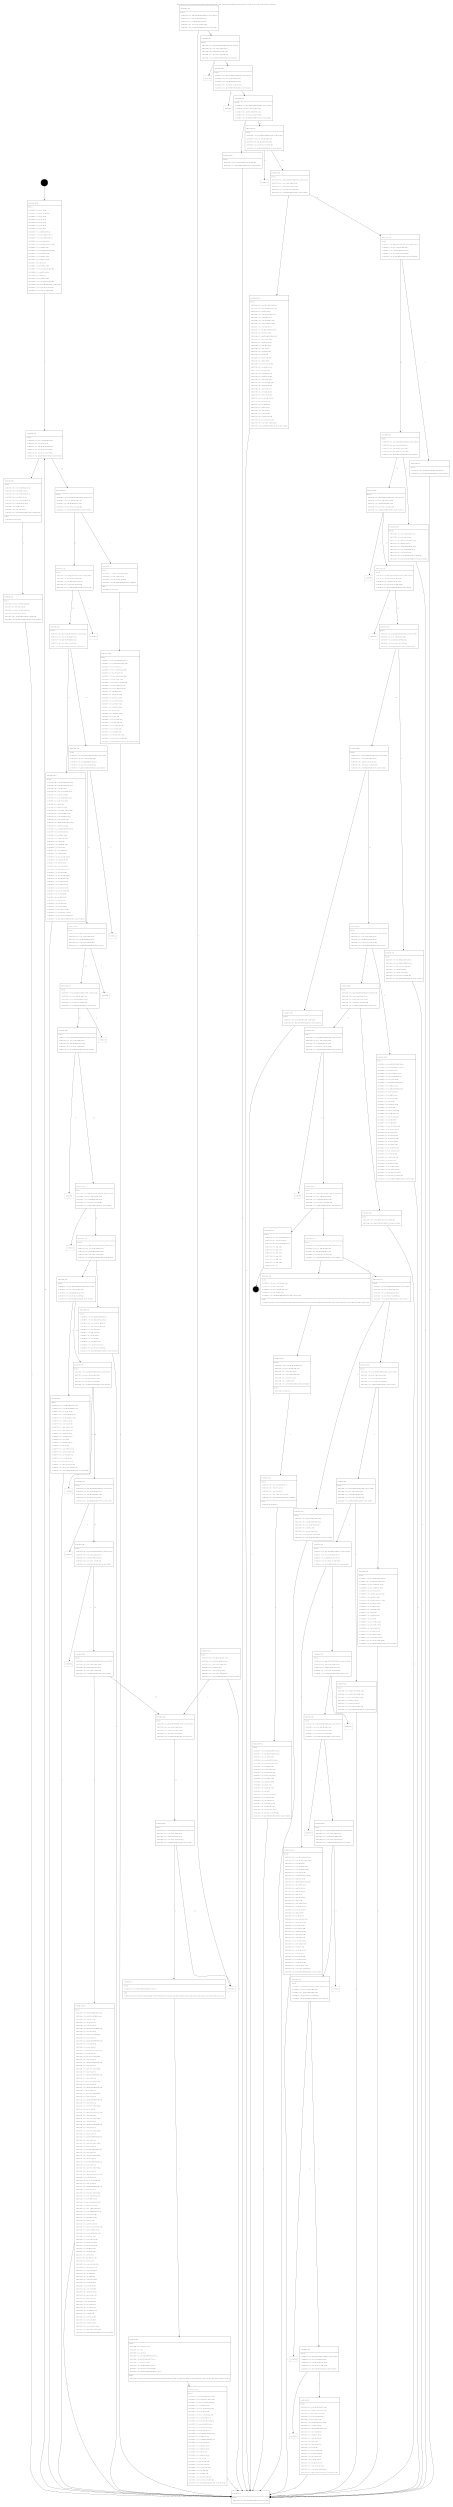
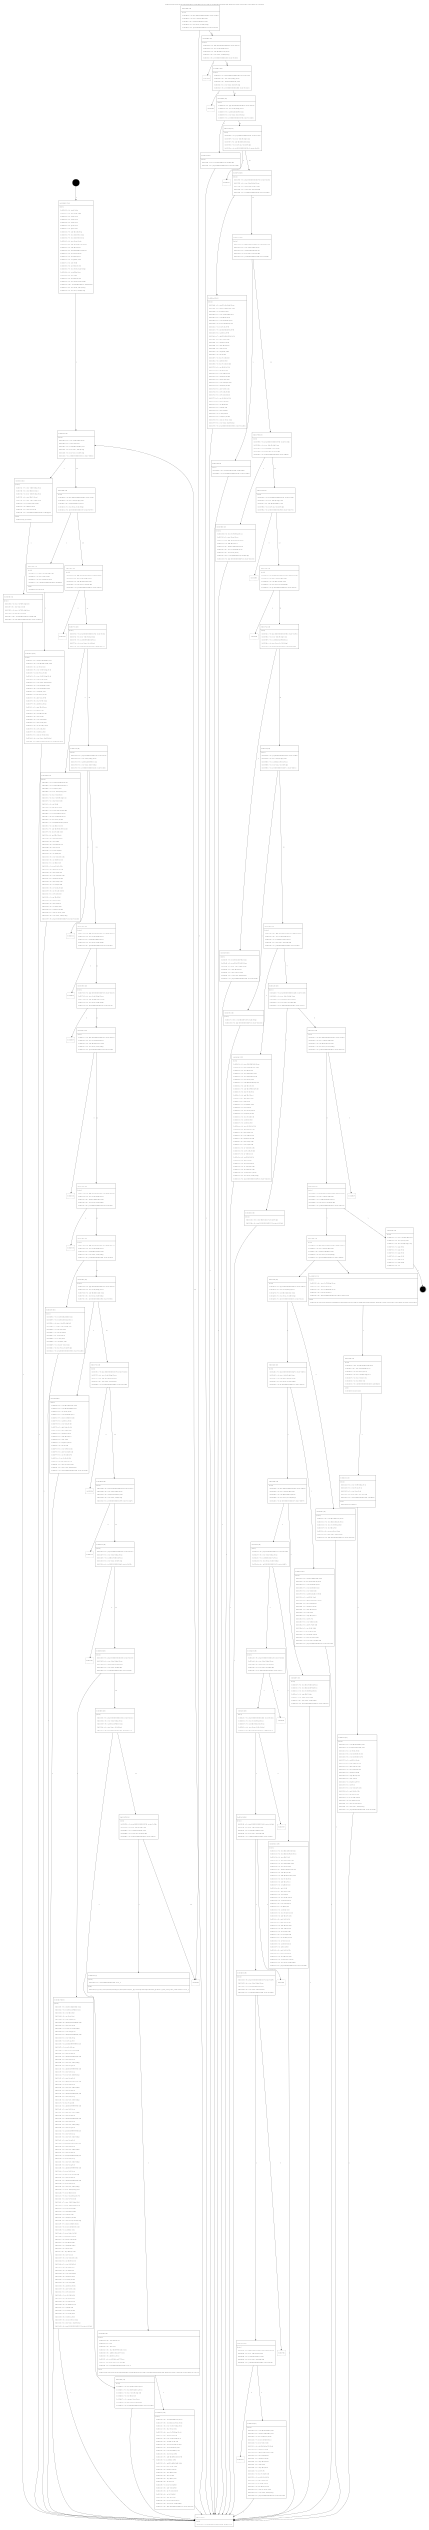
(197, 1696) -> (96, 2061)
